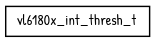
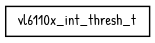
(78, 21) -> (78, 21)
